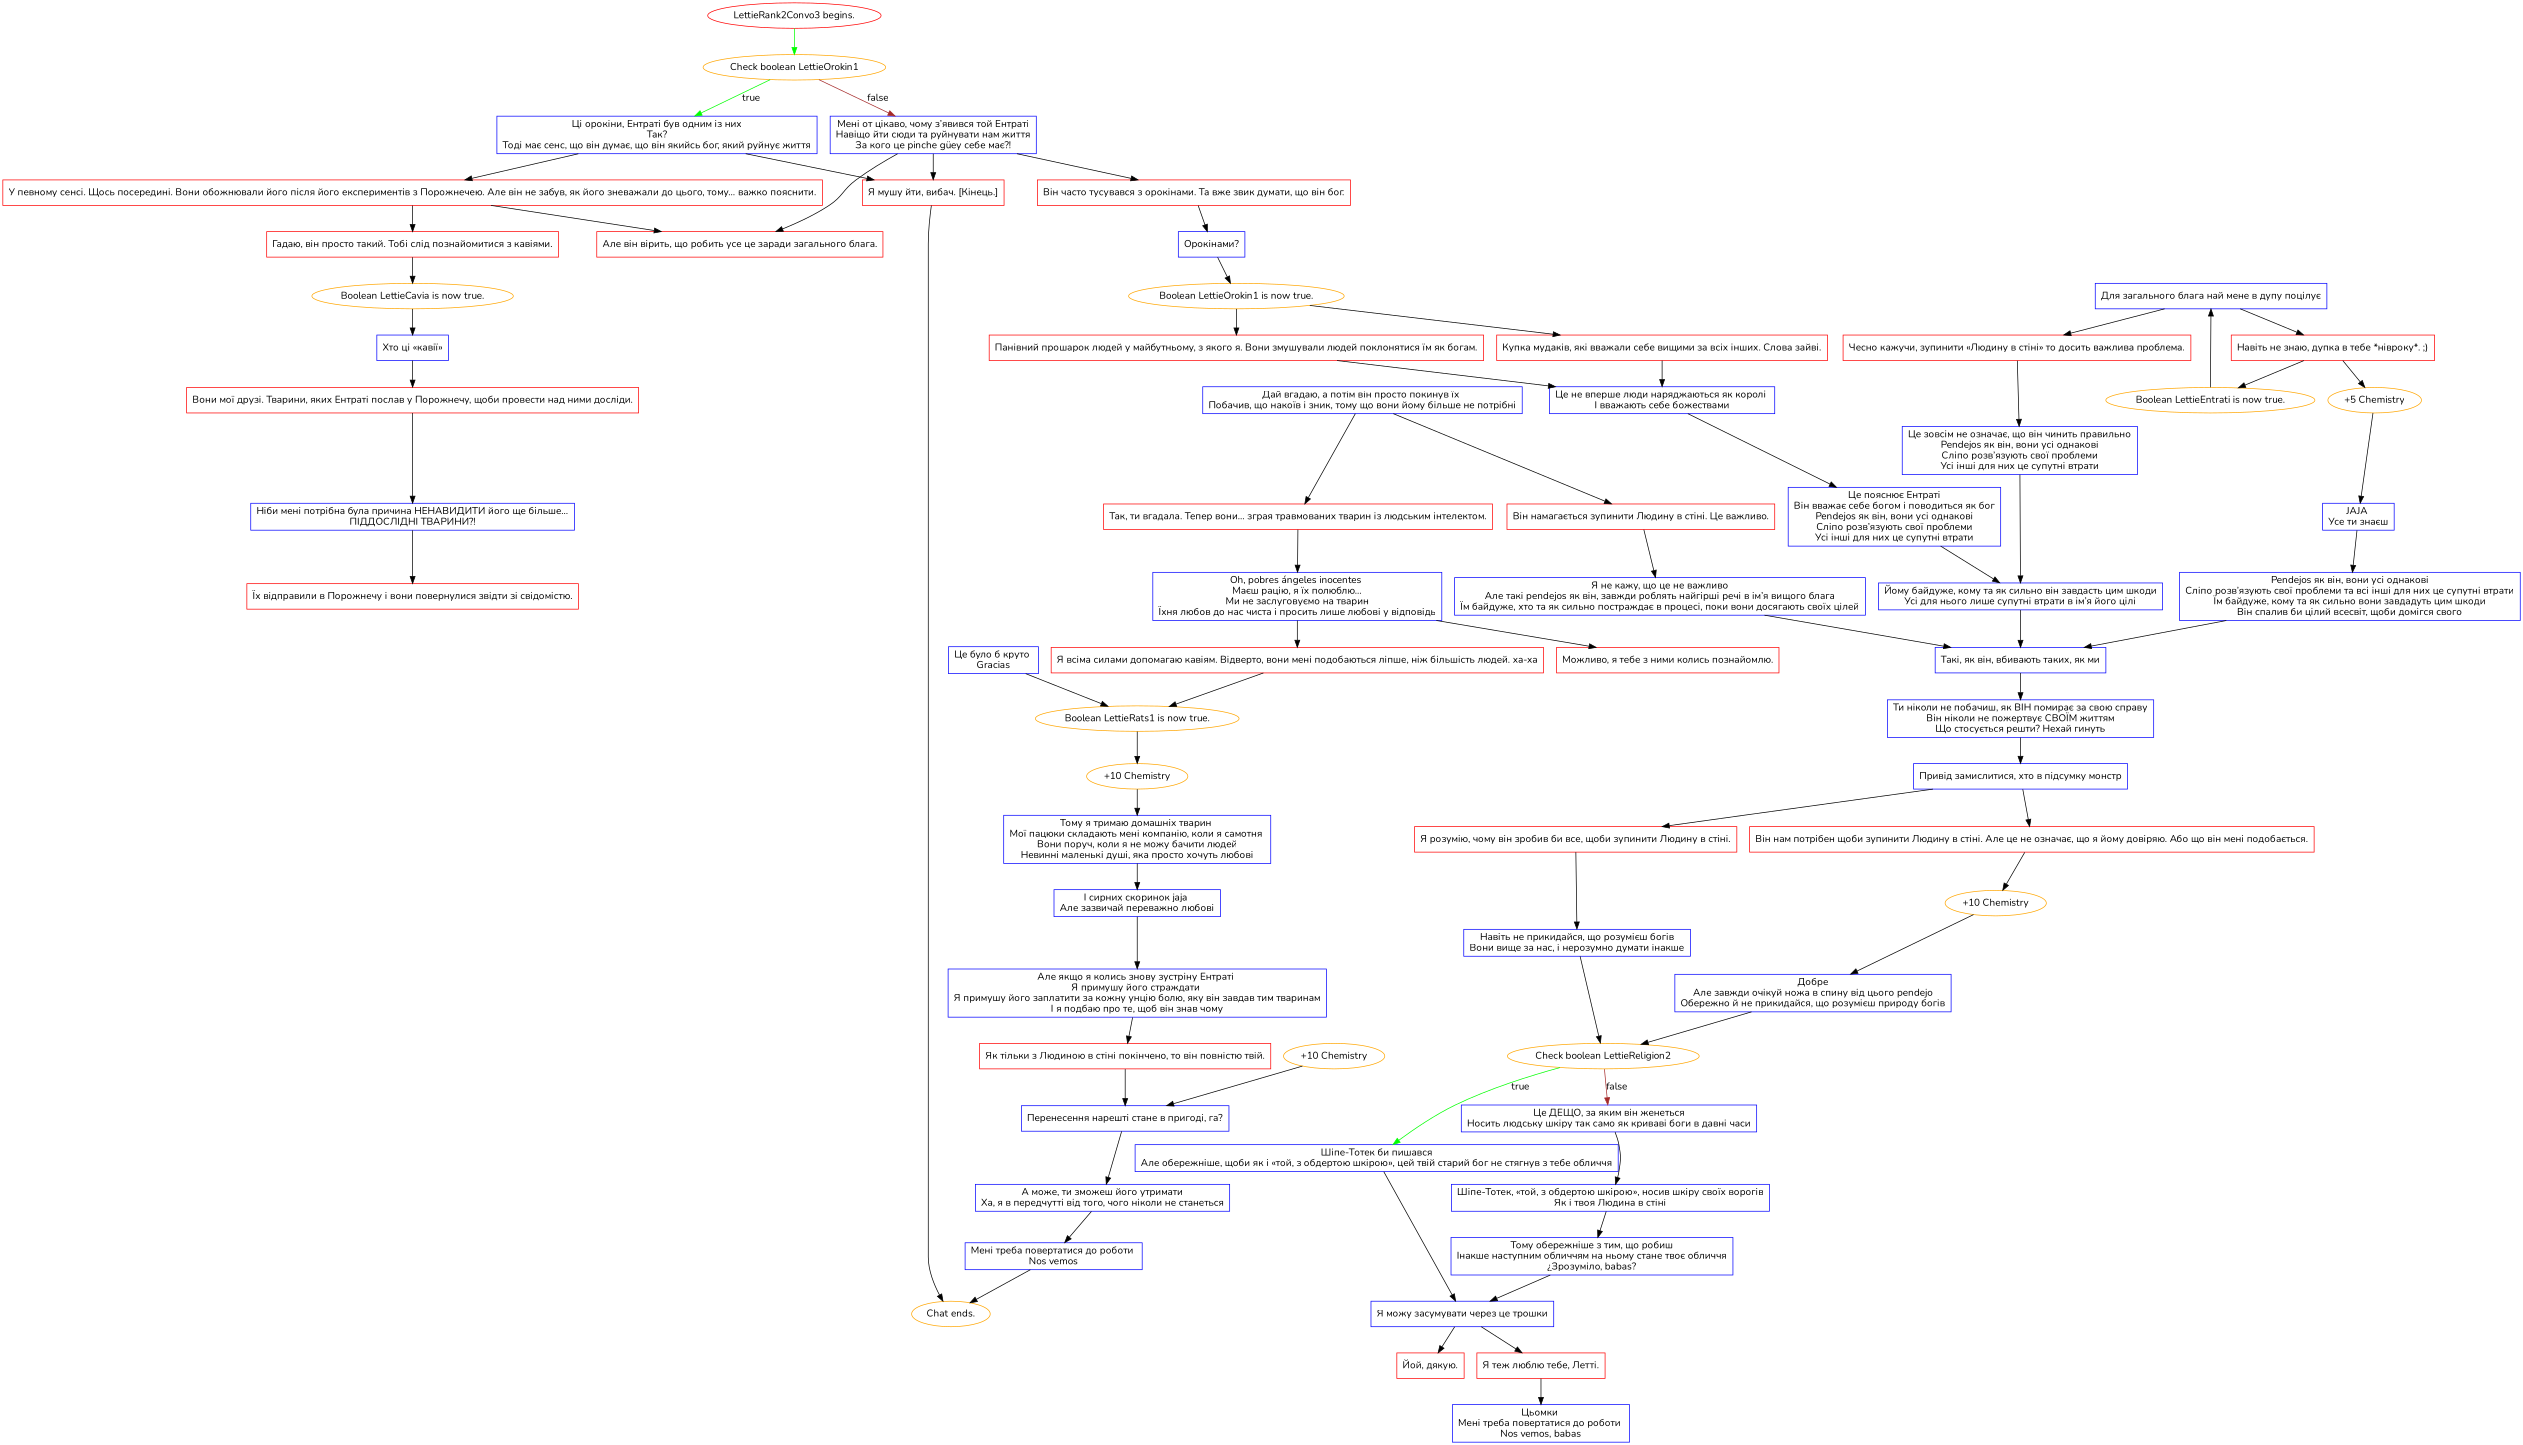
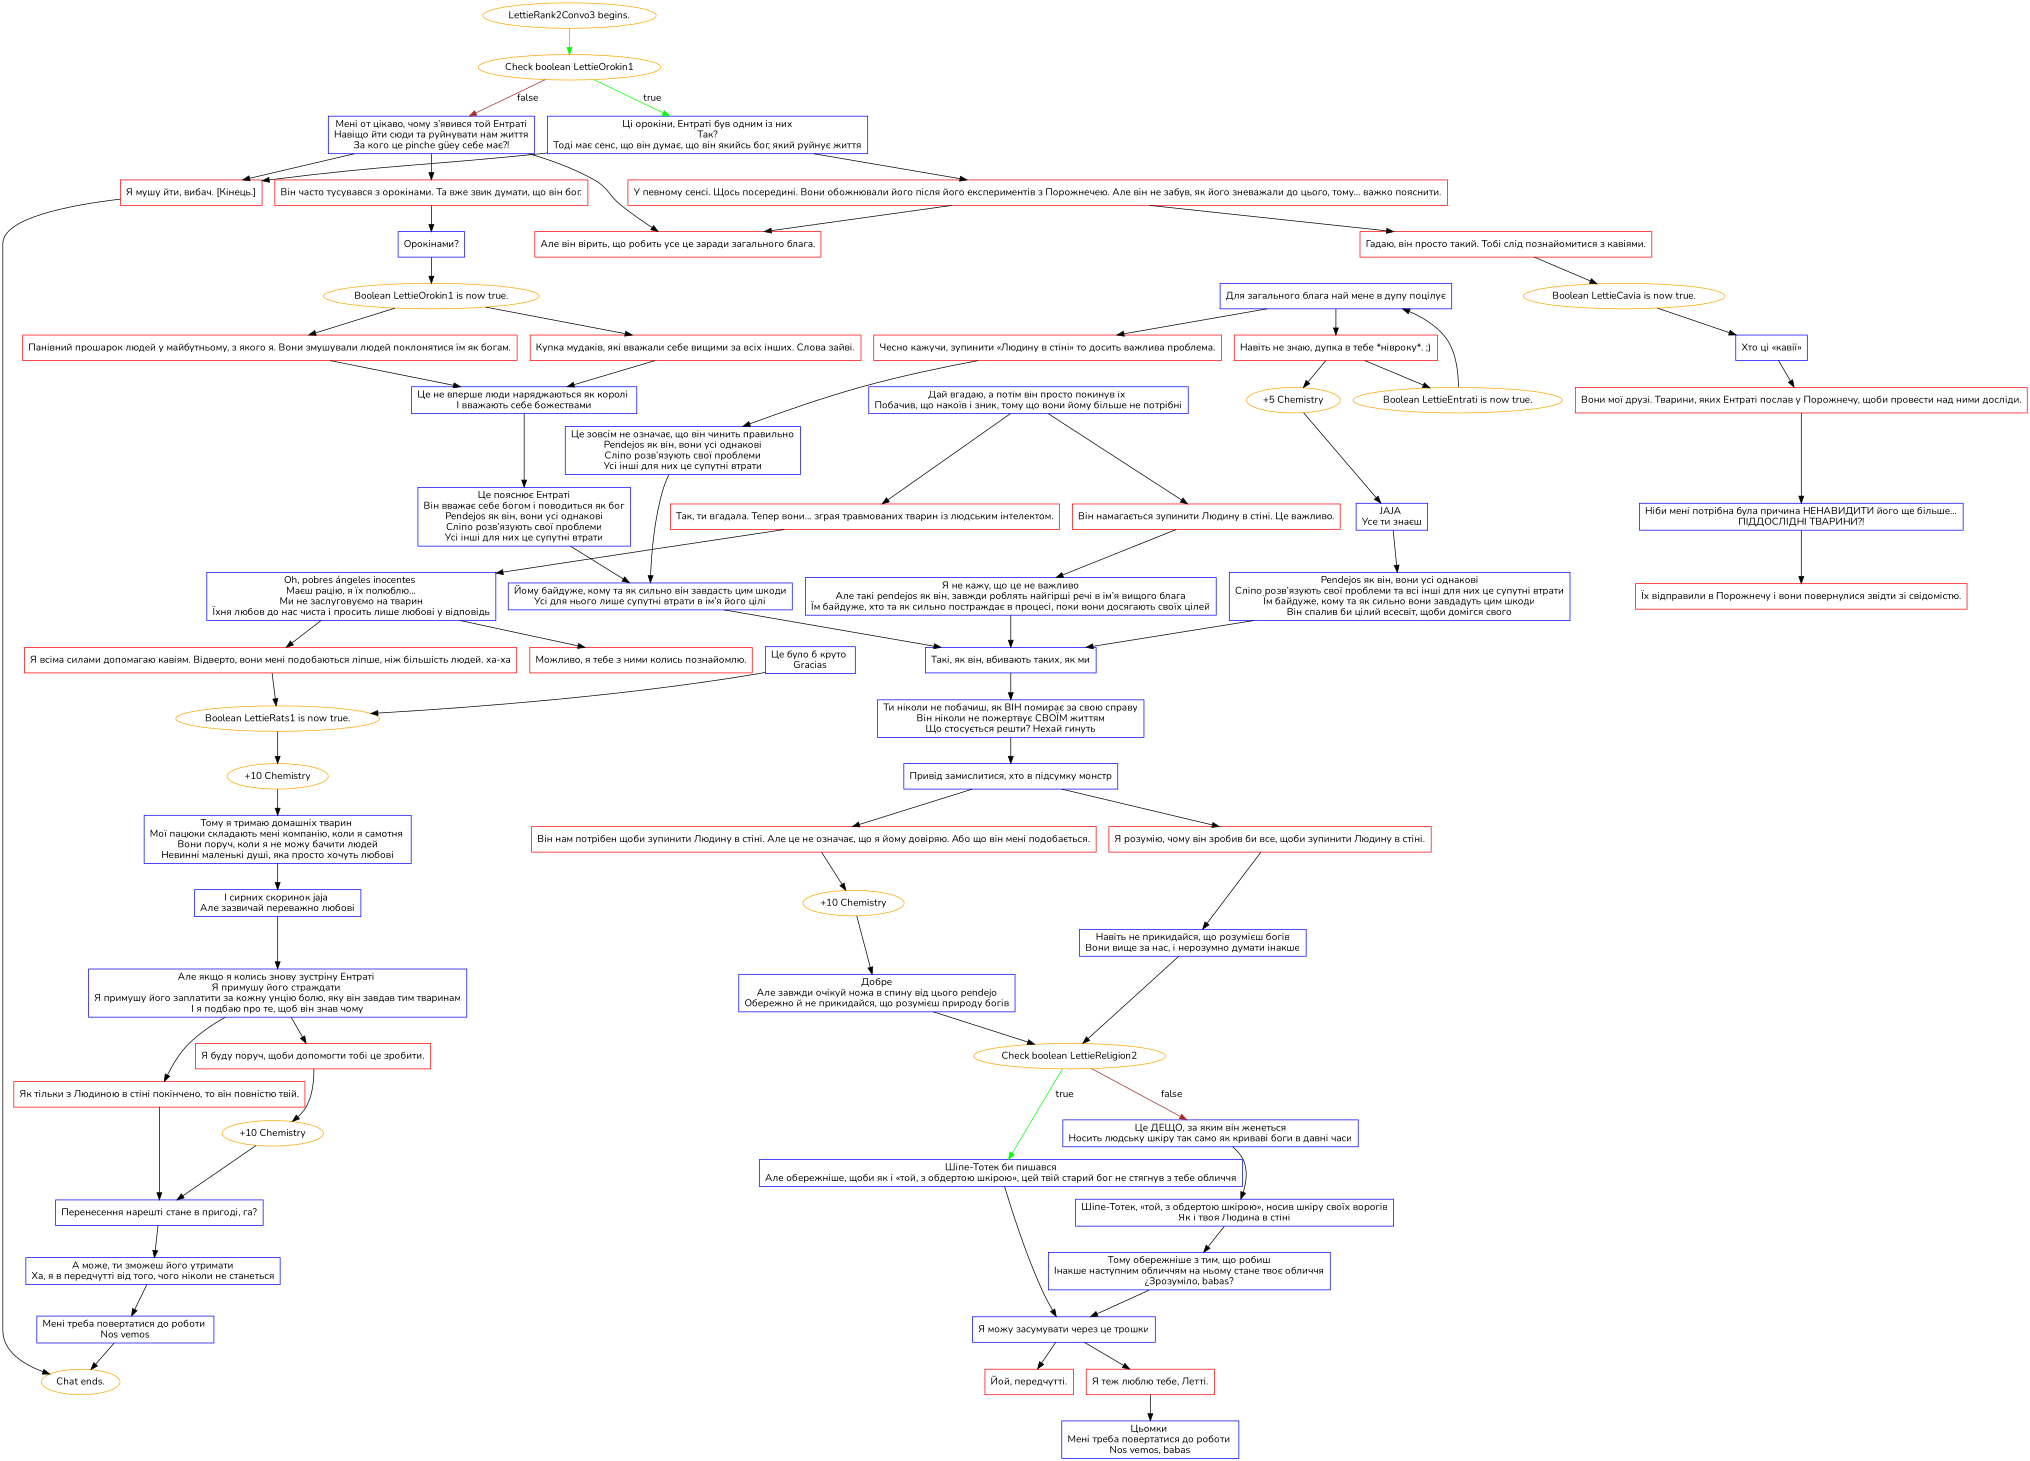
(794, 16) -> (570, 16)
none -> (313, 1056)
(1430, 1366) -> (1029, 1382)
